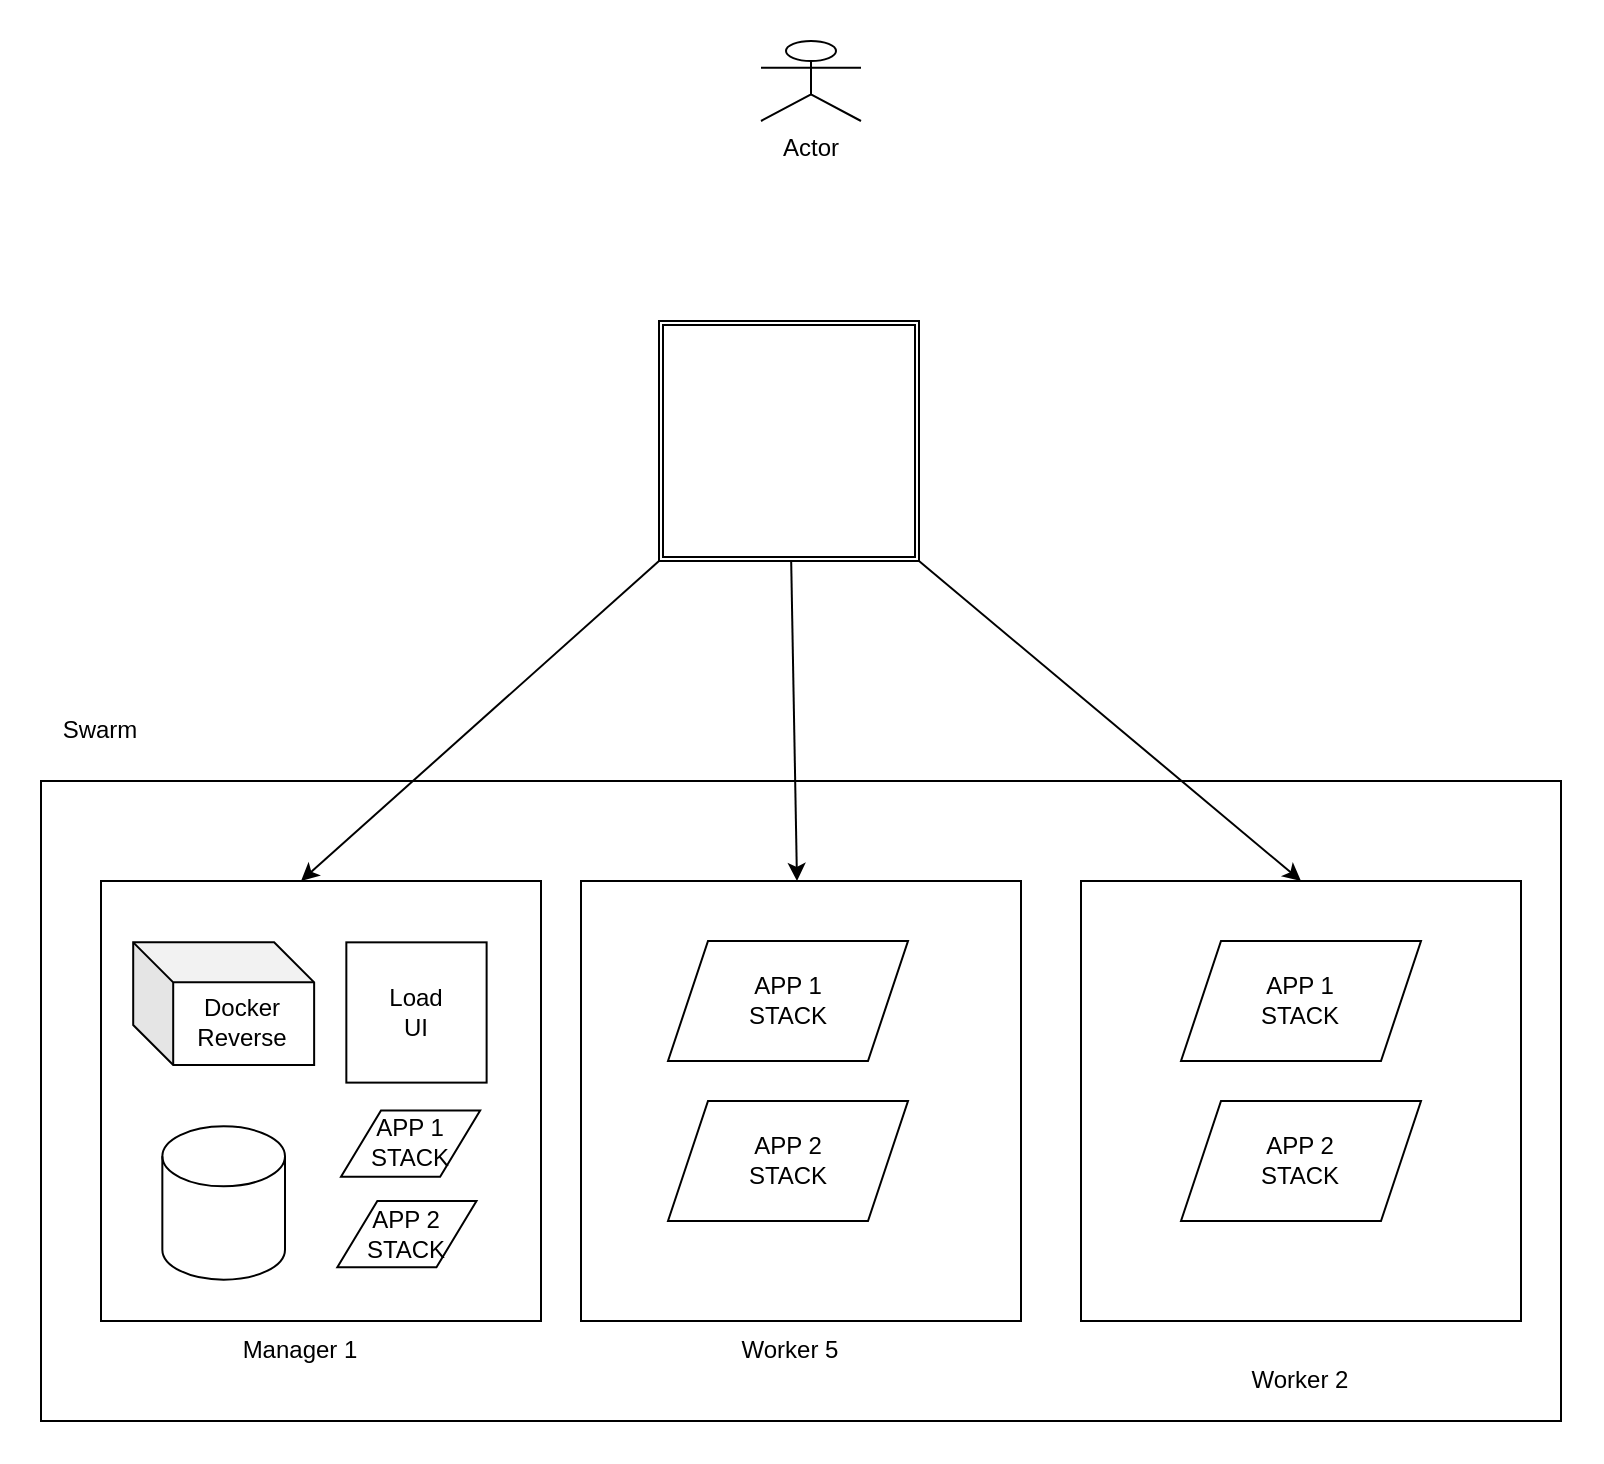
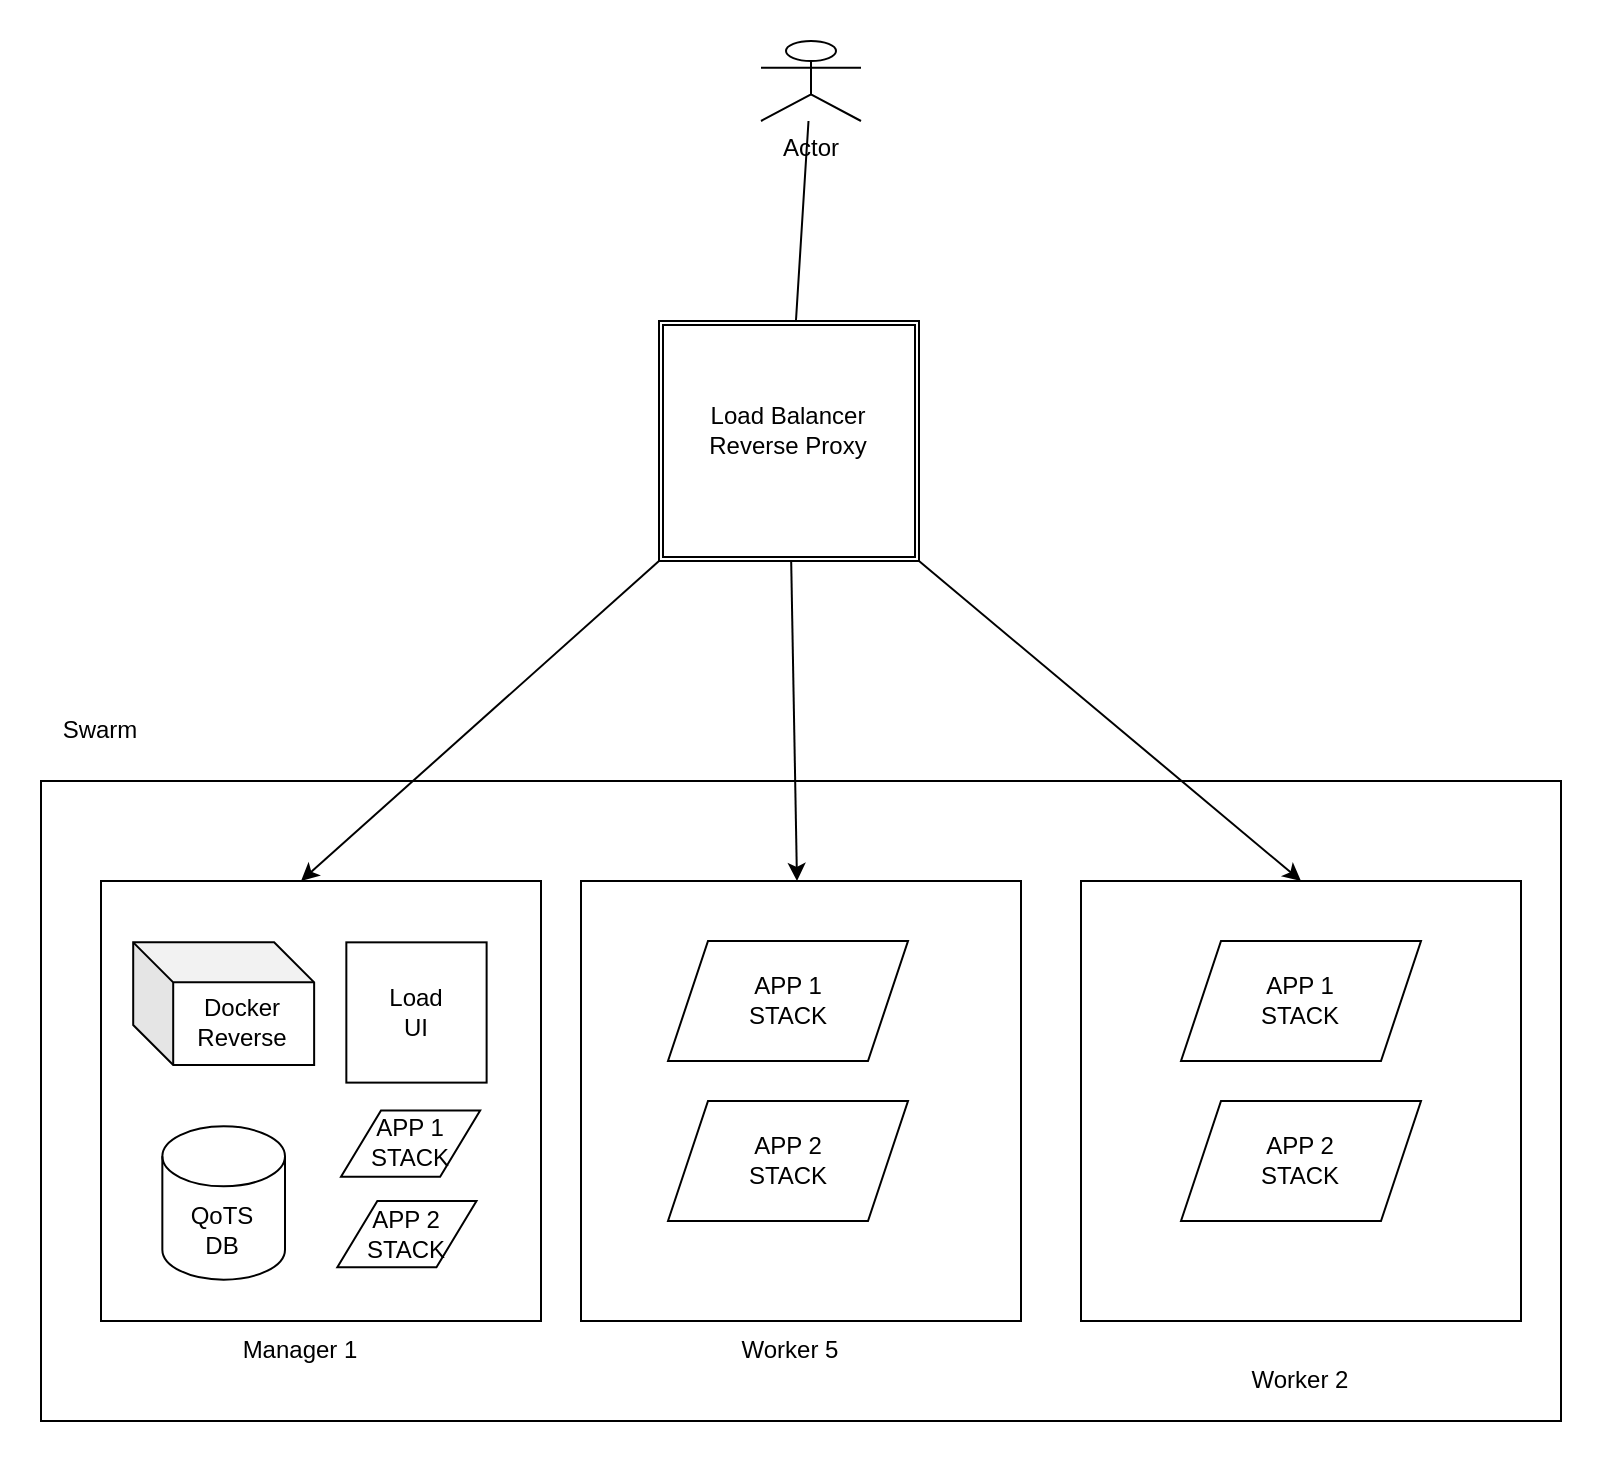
none -> (802, 221)
none -> (789, 431)
none -> (222, 1231)
